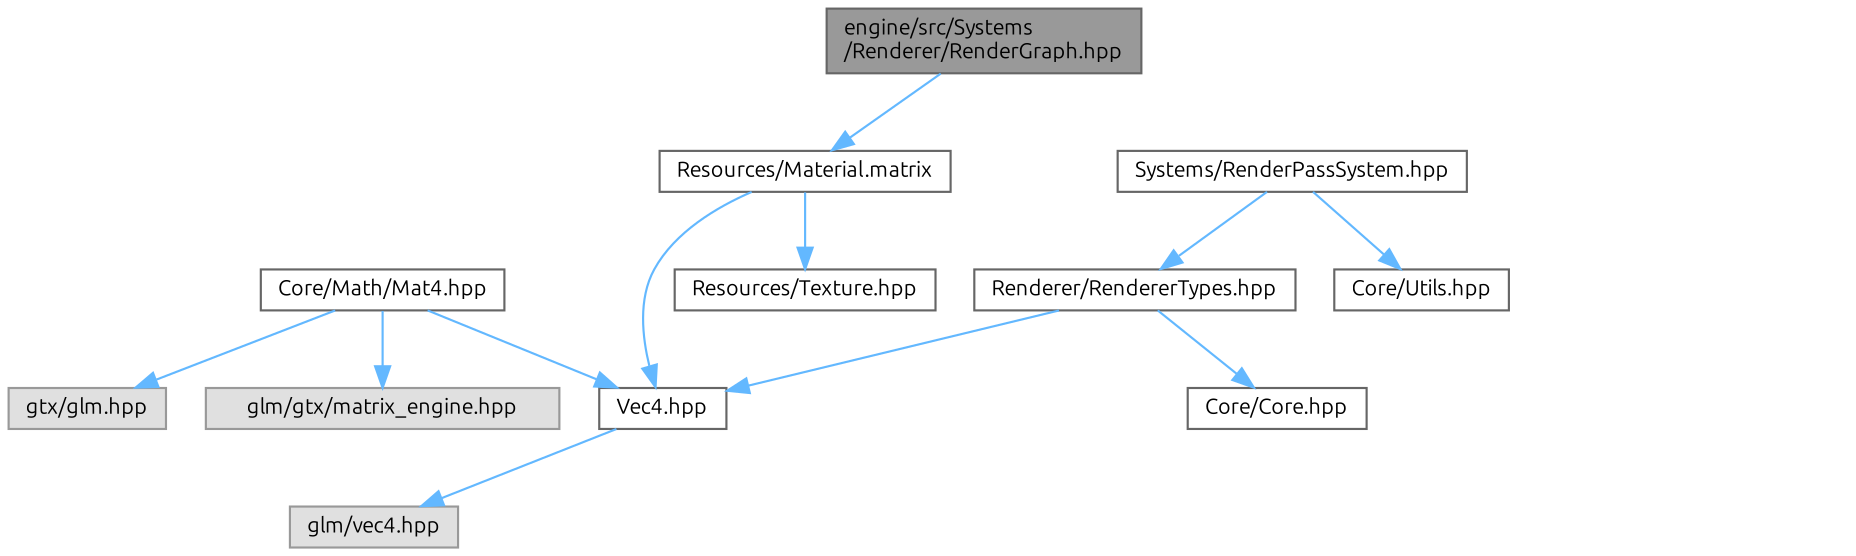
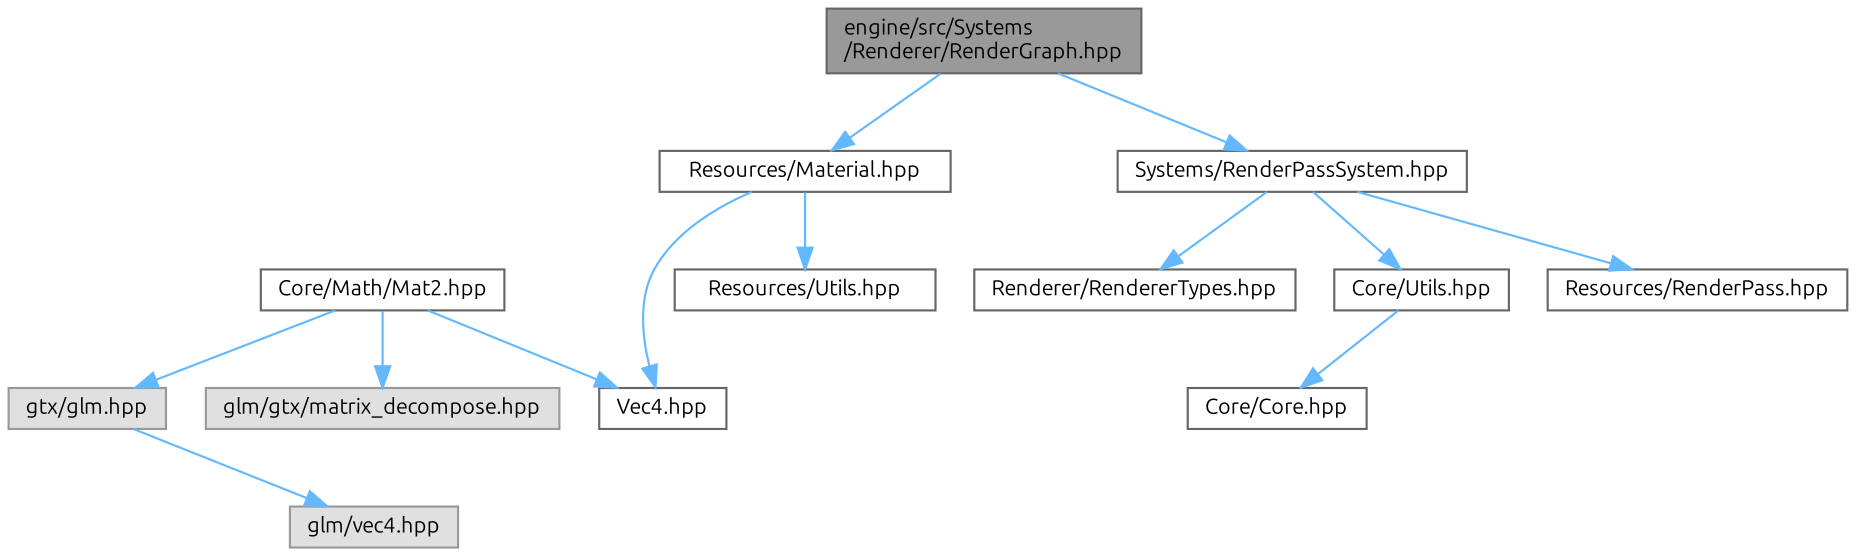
none -> (1142, 108)
(805, 171) -> (805, 171)
(383, 290) -> (383, 290)
(805, 290) -> (805, 290)
none -> (1698, 290)
(1197, 342) -> (1358, 342)
(904, 348) -> none
(383, 408) -> (383, 408)
(529, 464) -> (220, 464)
